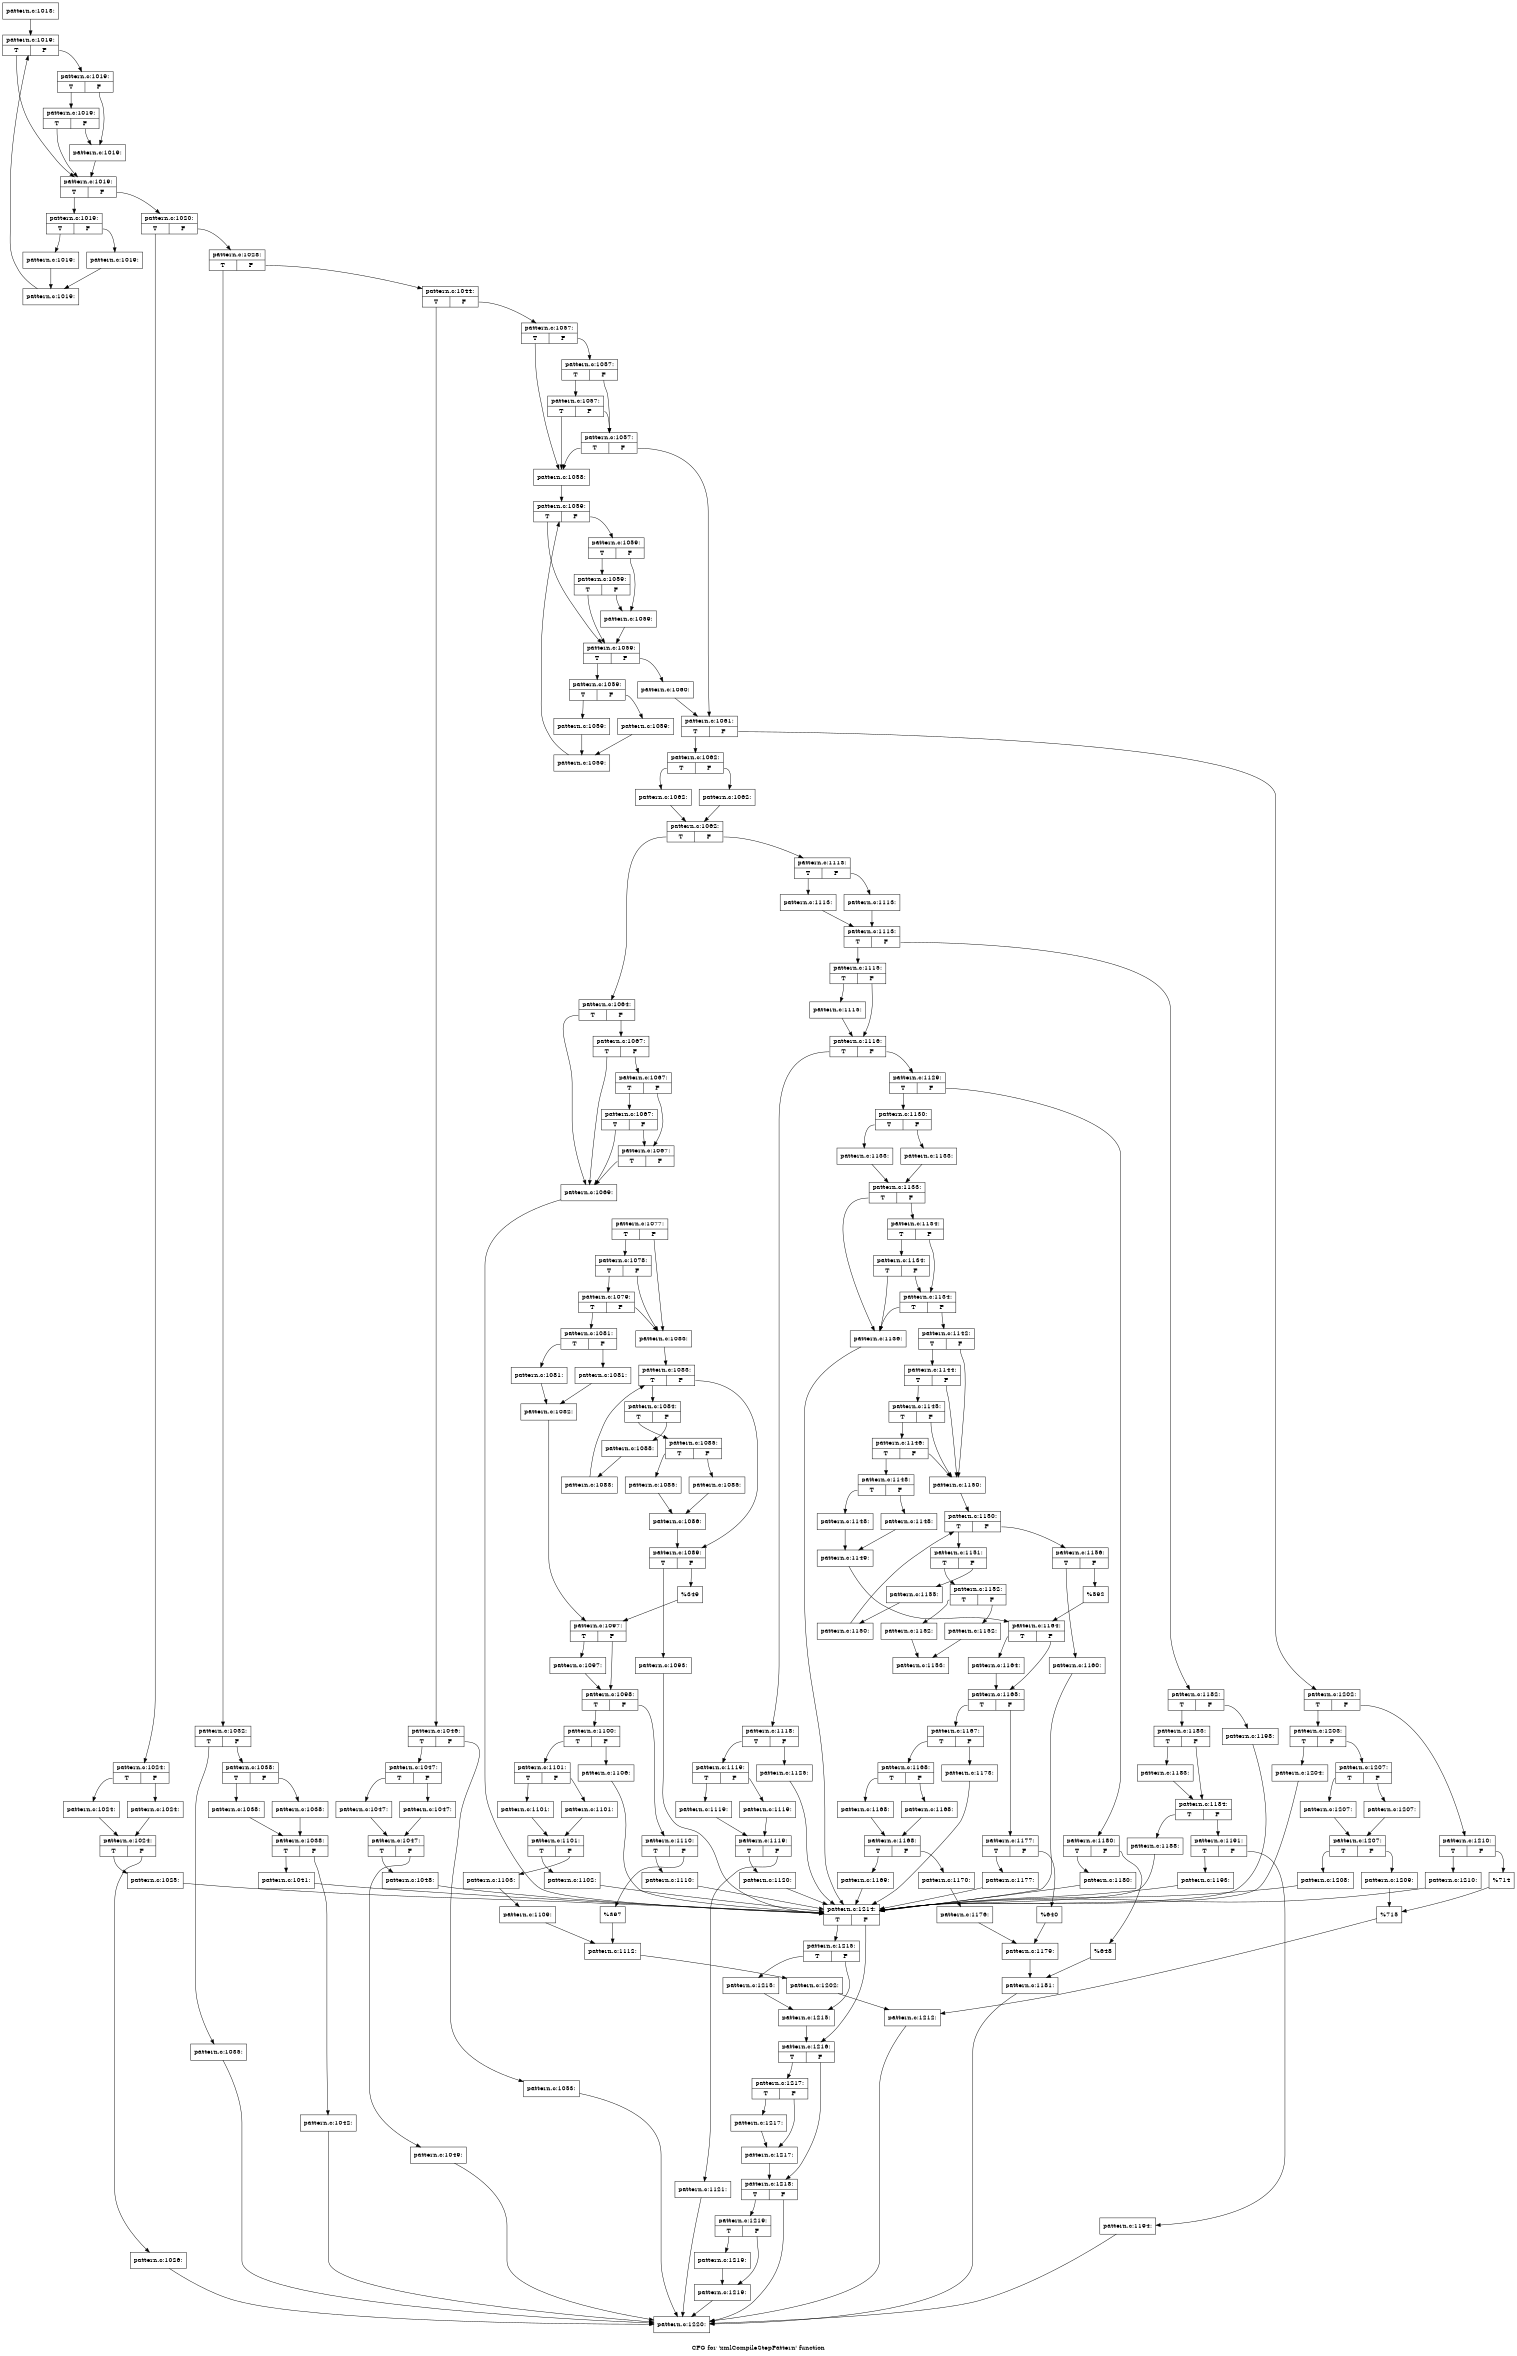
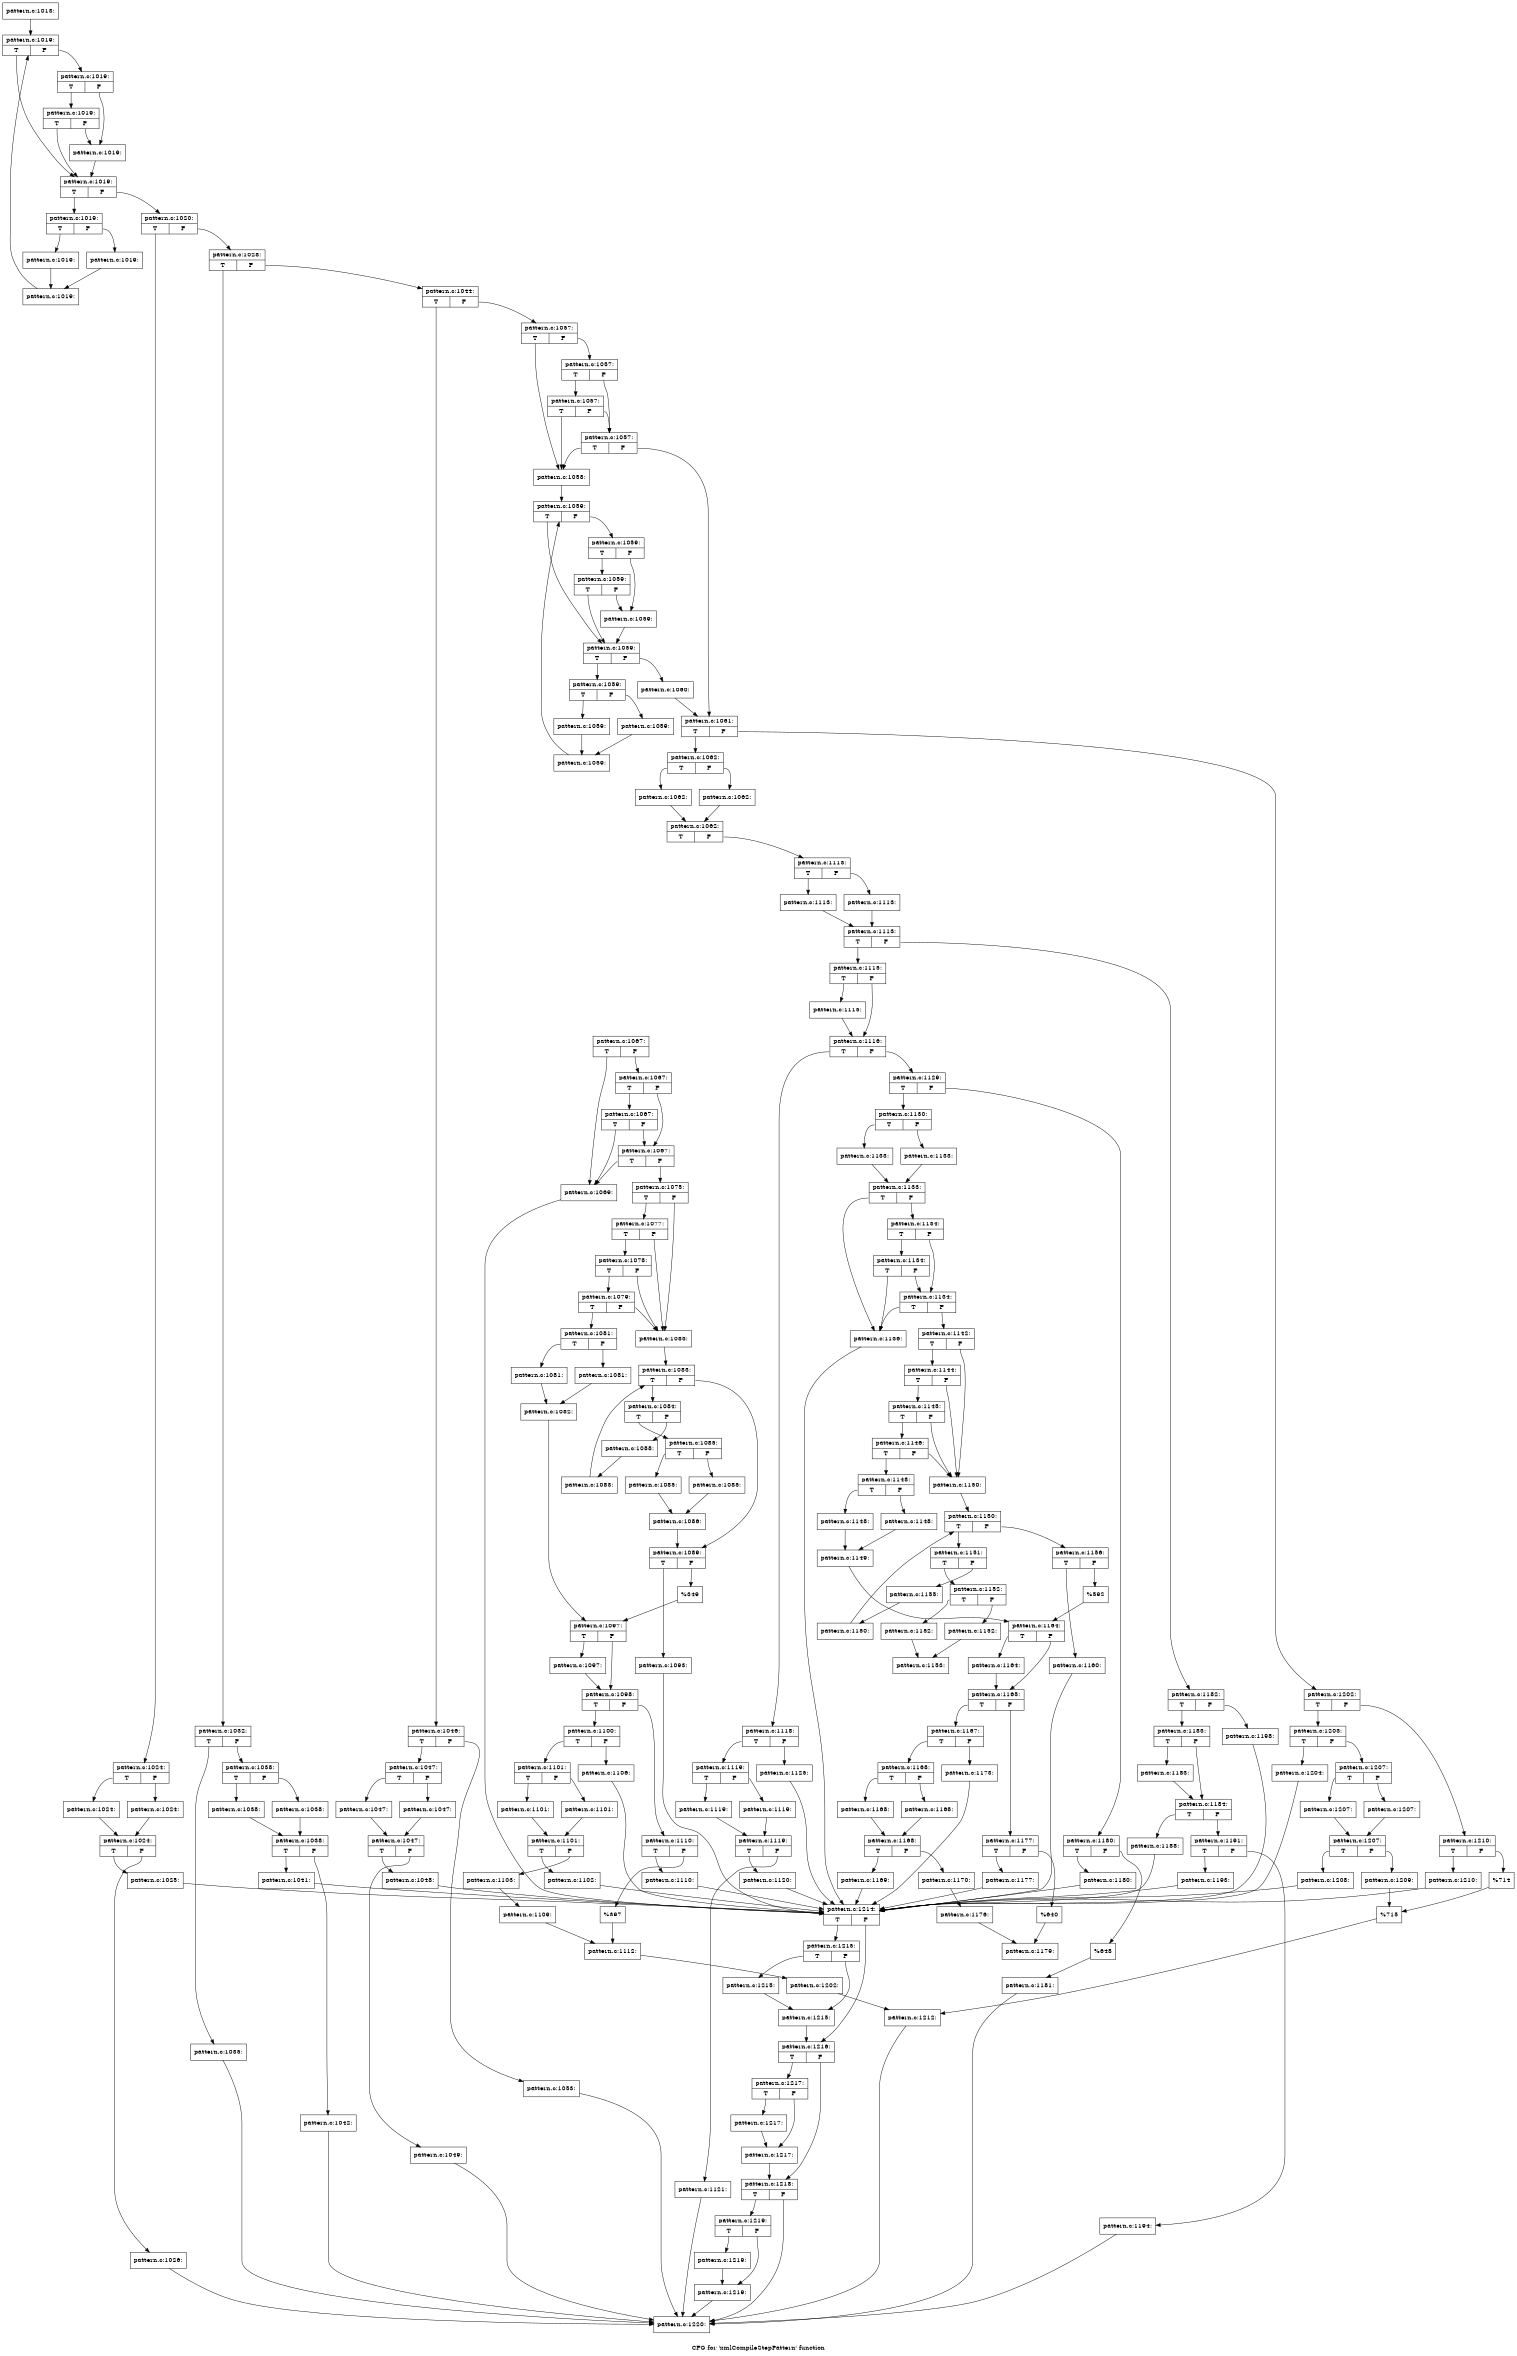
(607, 1010) -> none
none -> (660, 1193)
(1030, 1966) -> none
